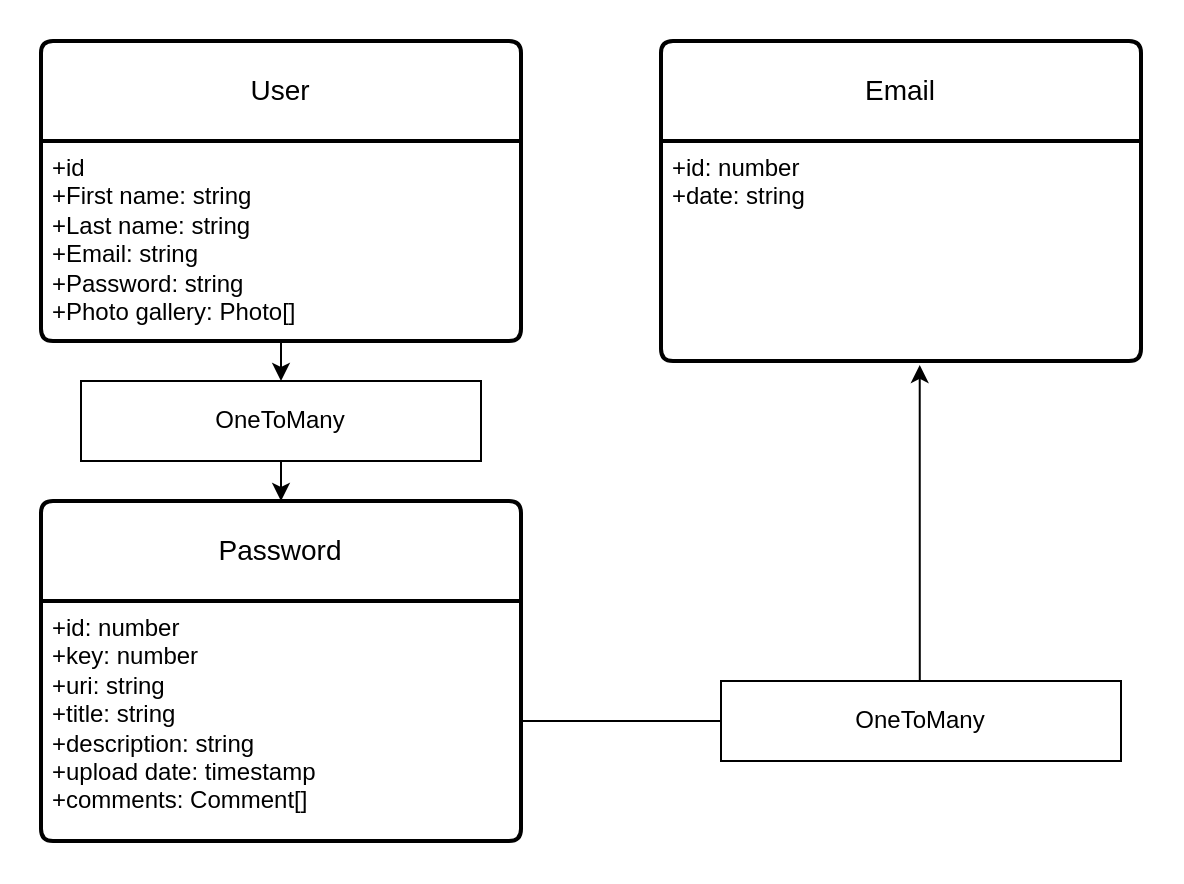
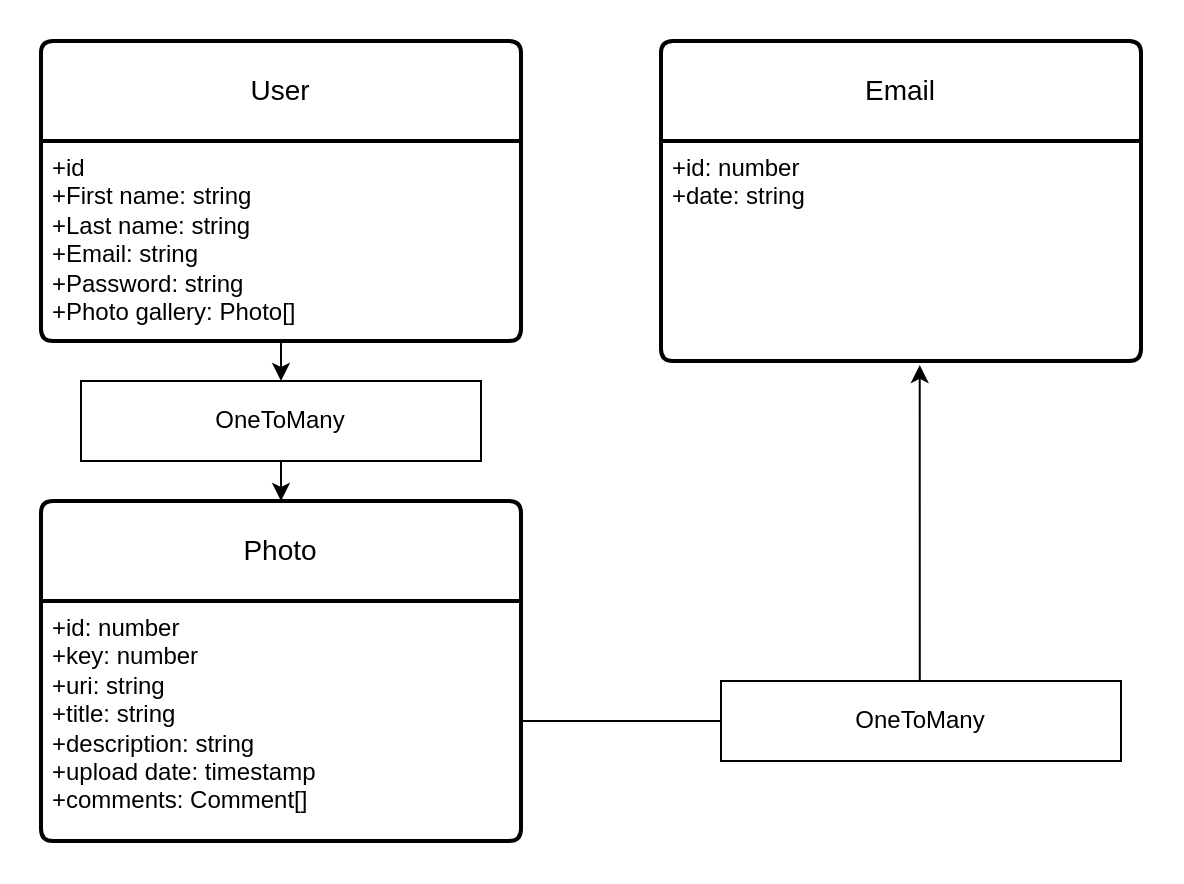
(281, 551) -> (281, 551)
